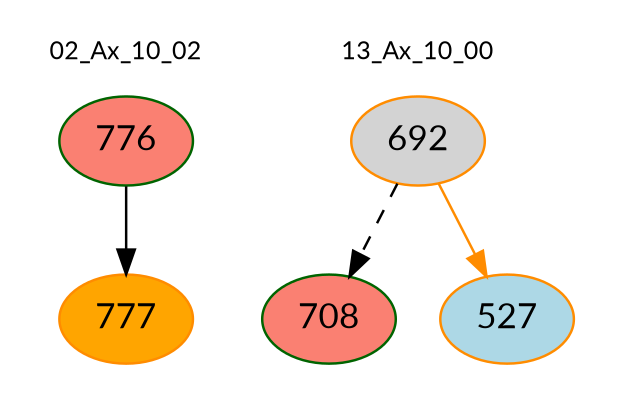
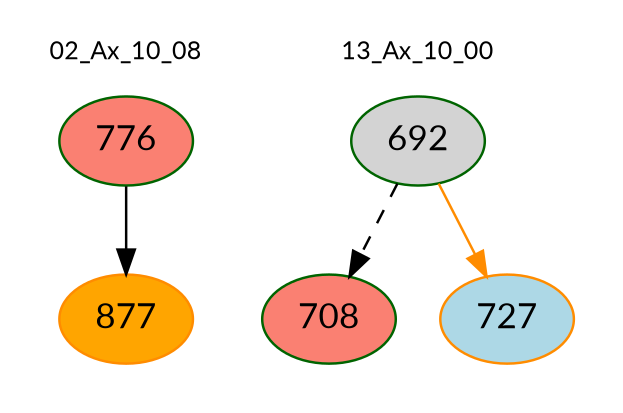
(126, 53) -> (126, 53)
(418, 141) -> (418, 141)
(126, 319) -> (126, 319)
(507, 319) -> (507, 319)
